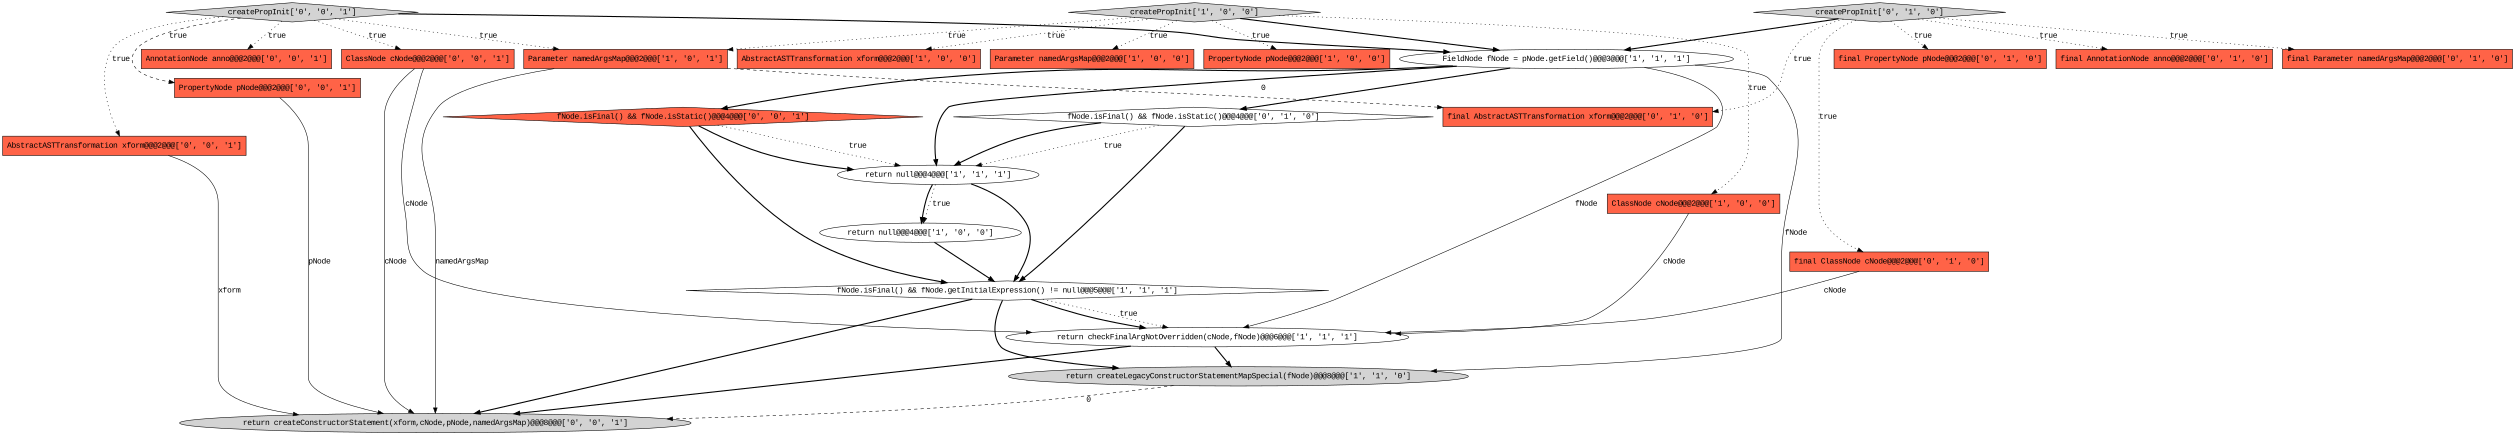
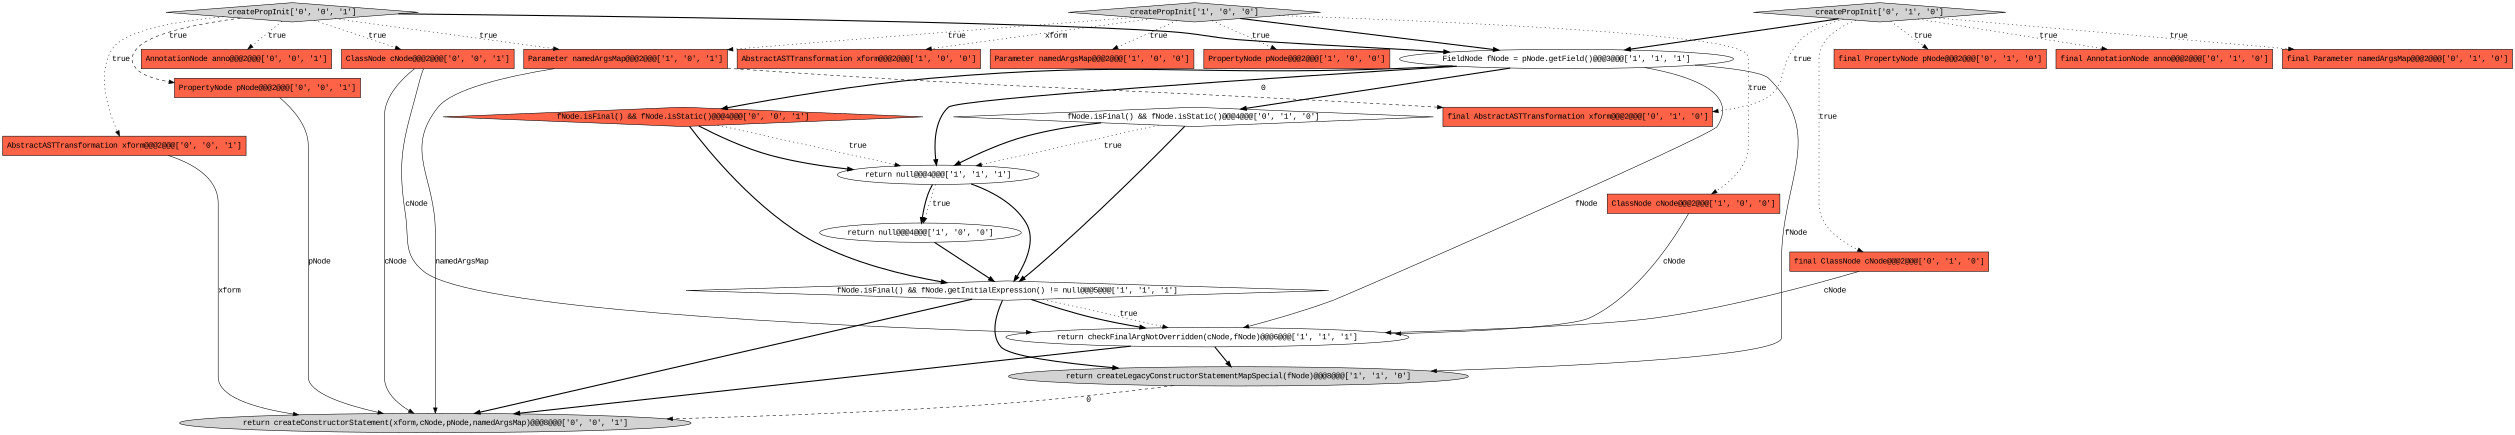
(1056, 36) -> (1056, 36)
